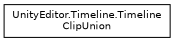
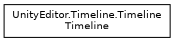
(87, 21) -> (87, 21)
